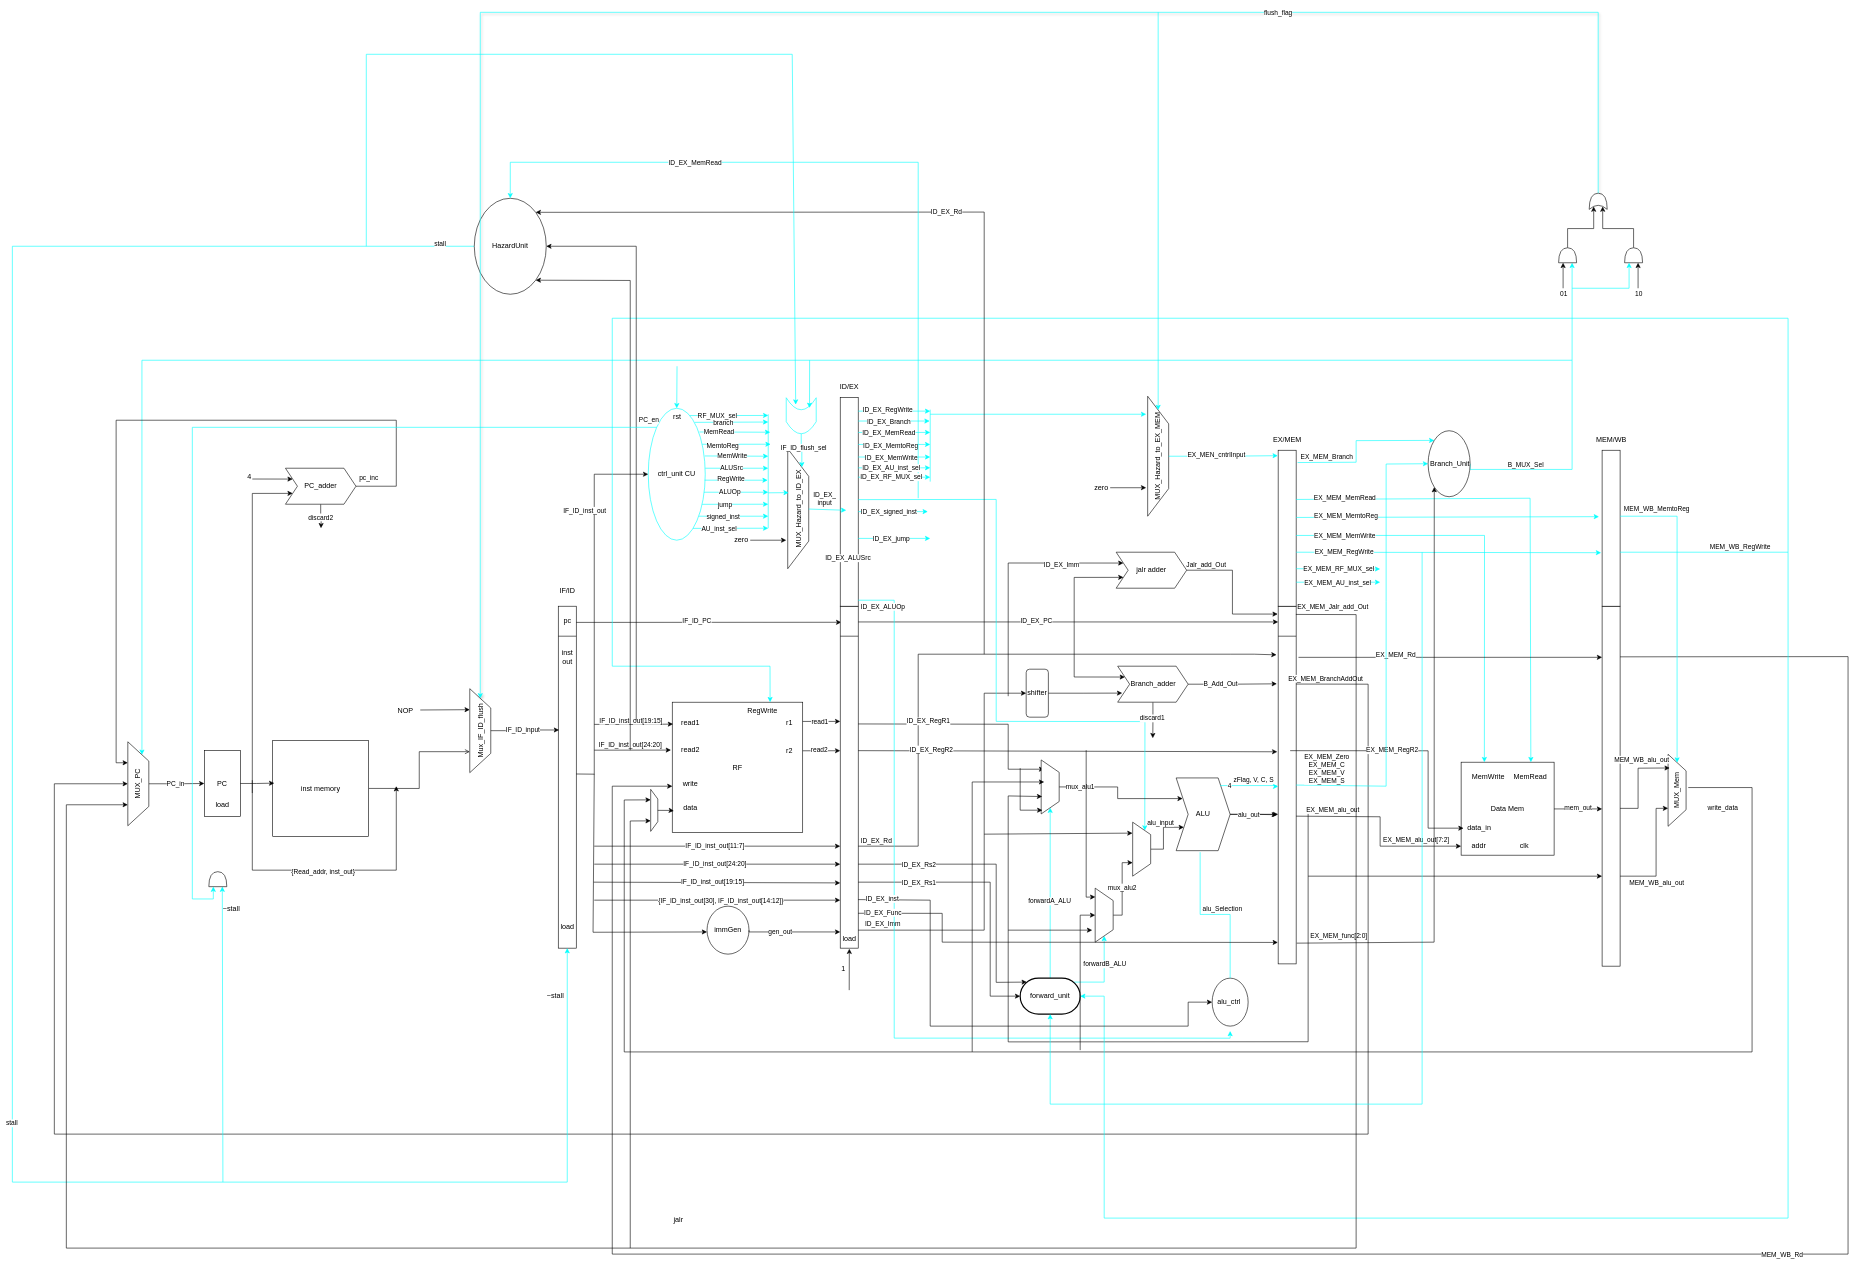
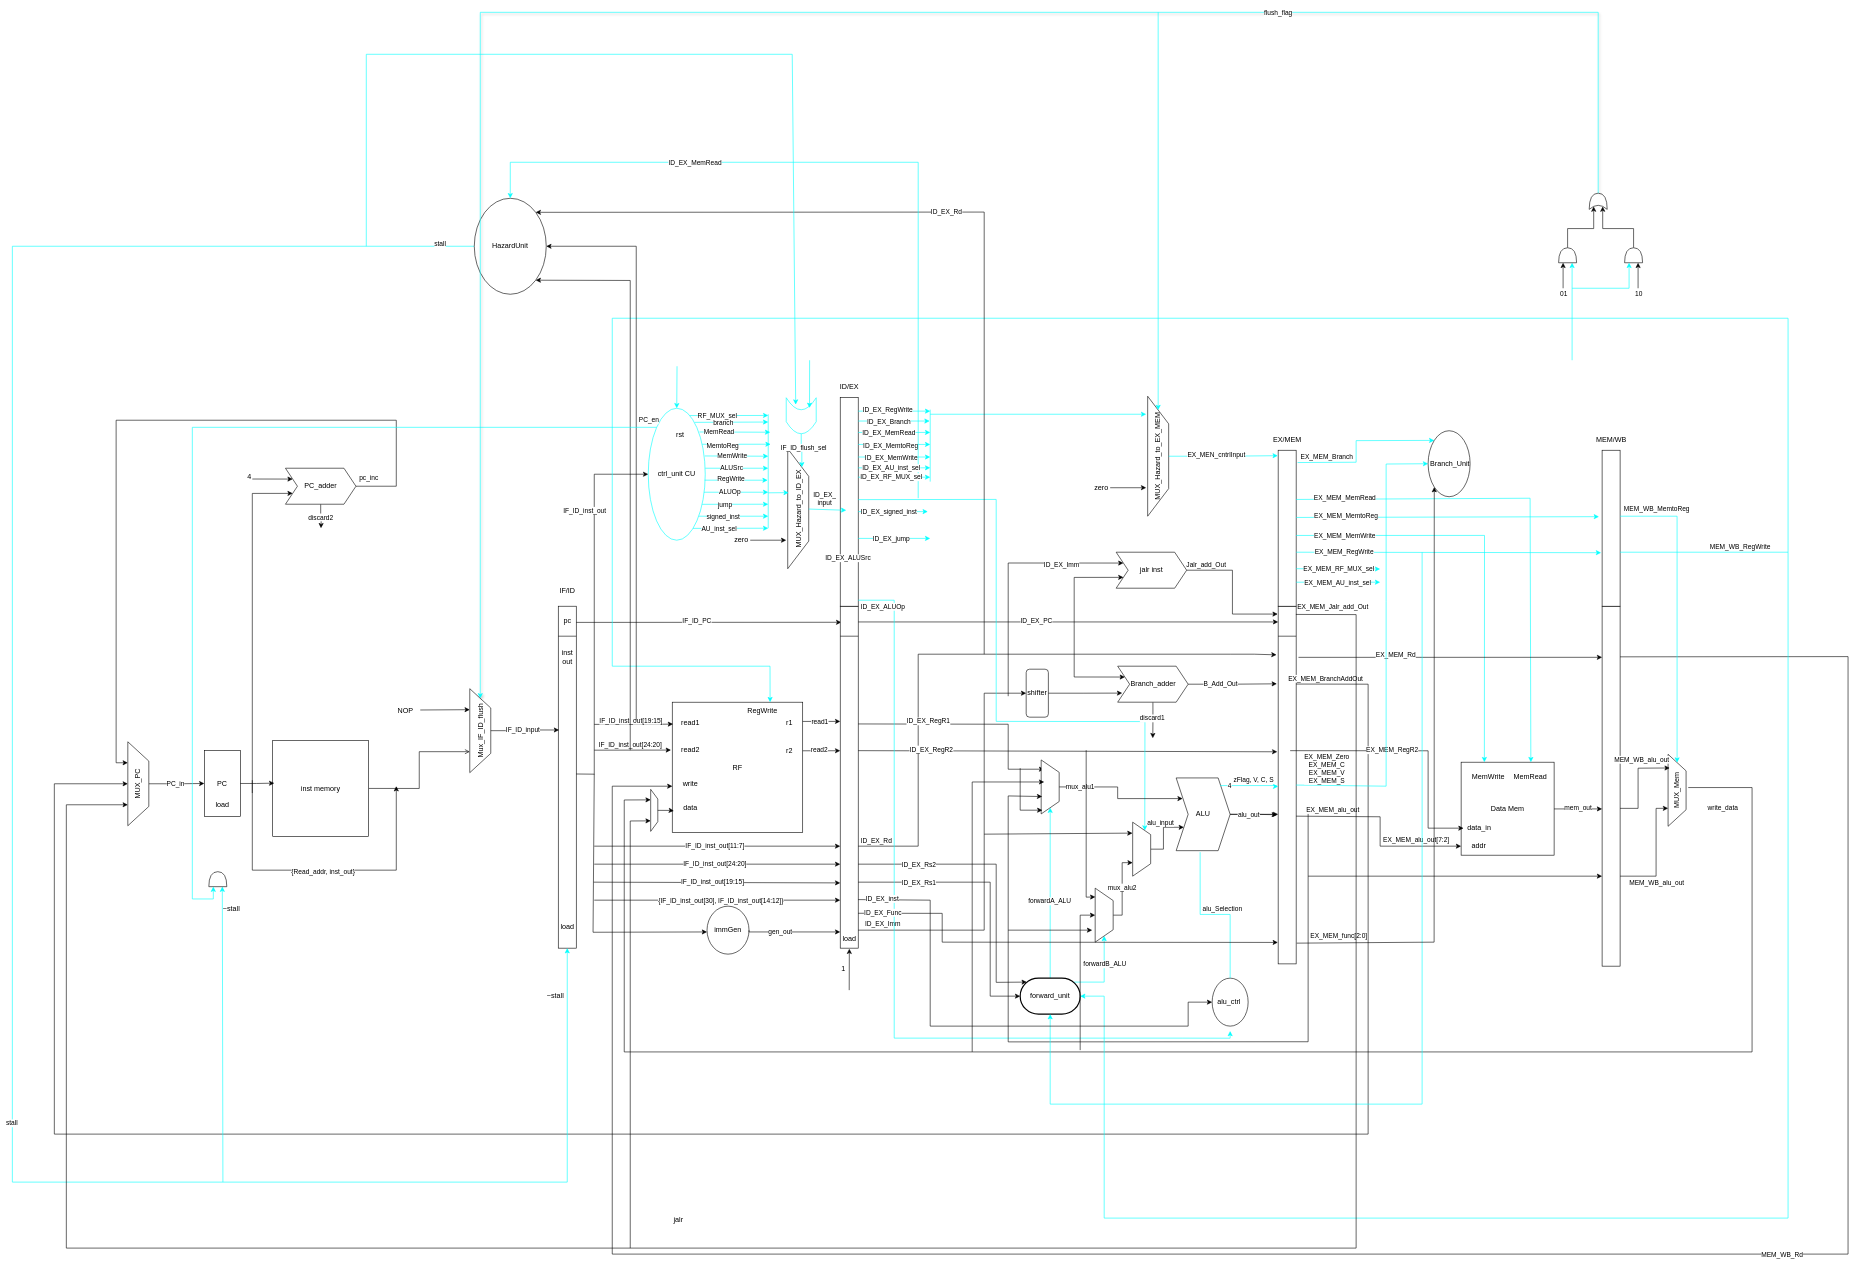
(677, 417) -> (680, 435)
(1521, 470) -> none
(1152, 570) -> (1152, 570)
(1524, 846) -> none
